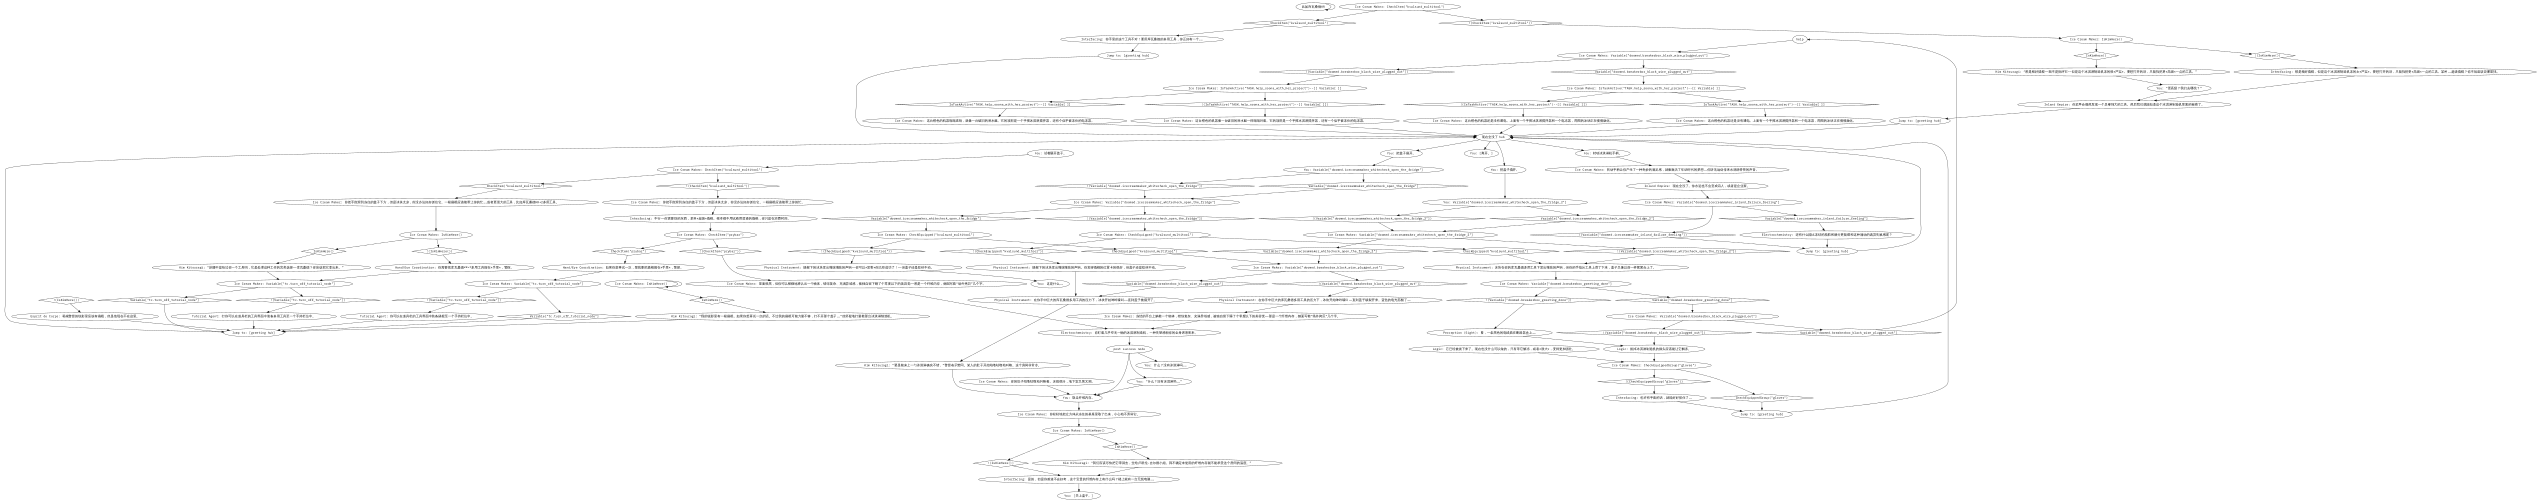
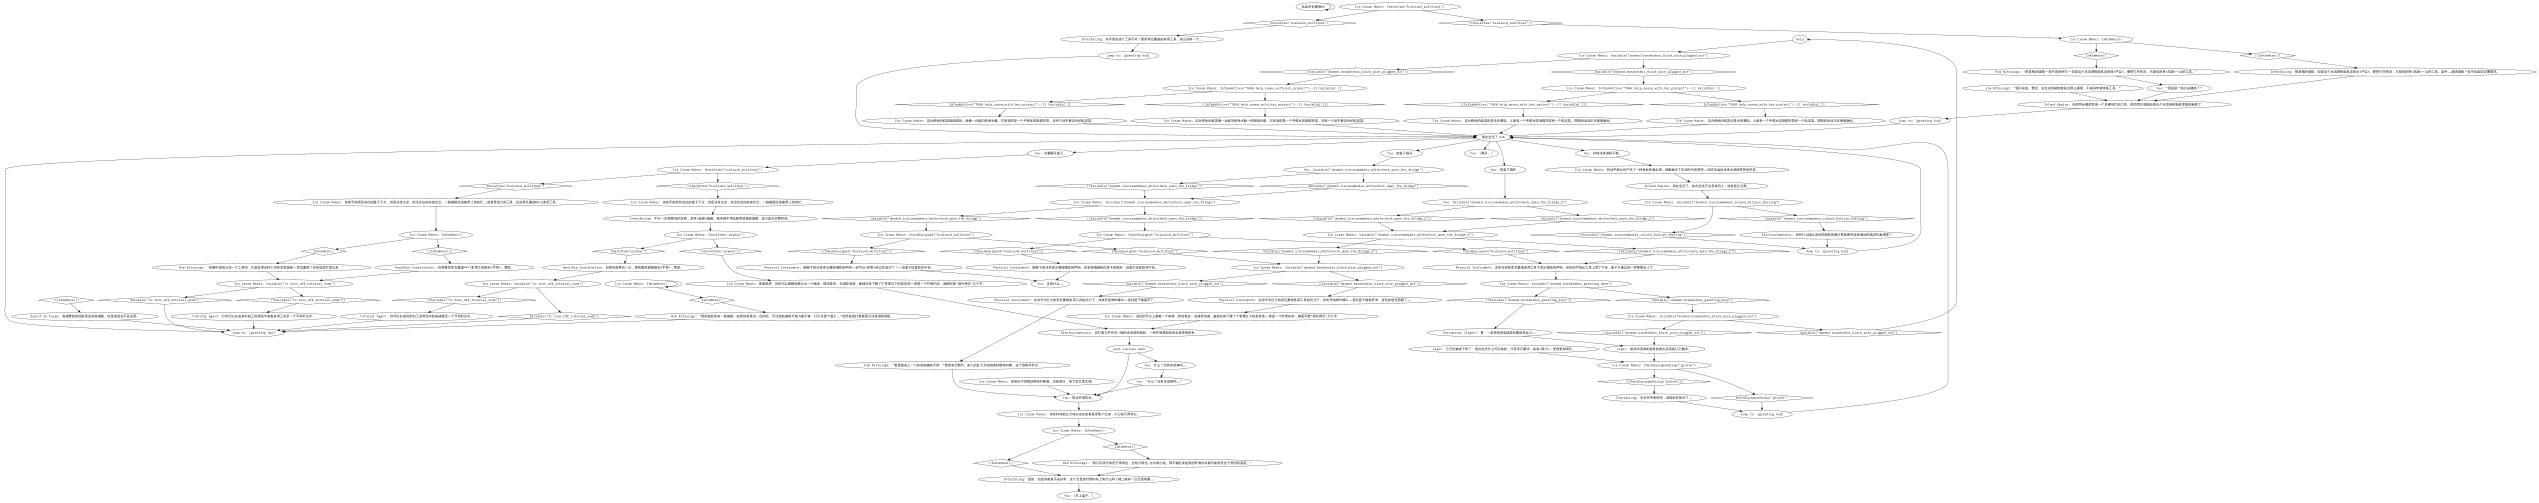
none -> (2053, 88)
none -> (1276, 145)
(1076, 283) -> (1064, 275)
(1133, 368) -> (1163, 372)
